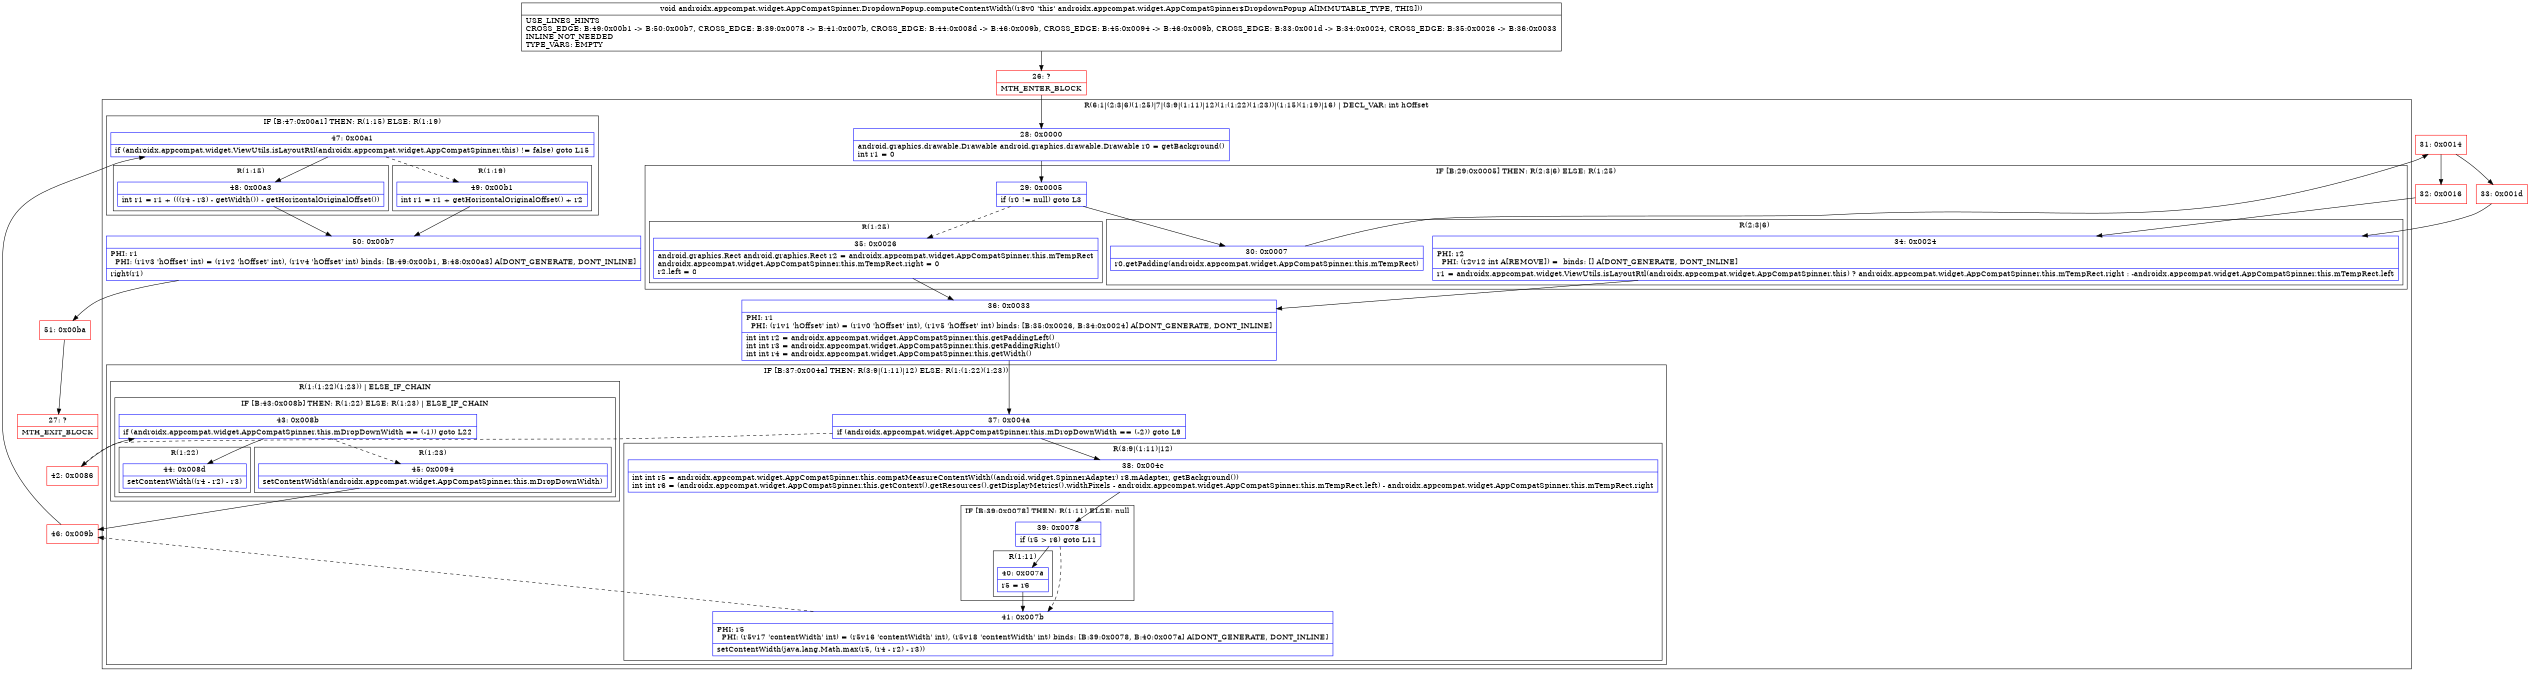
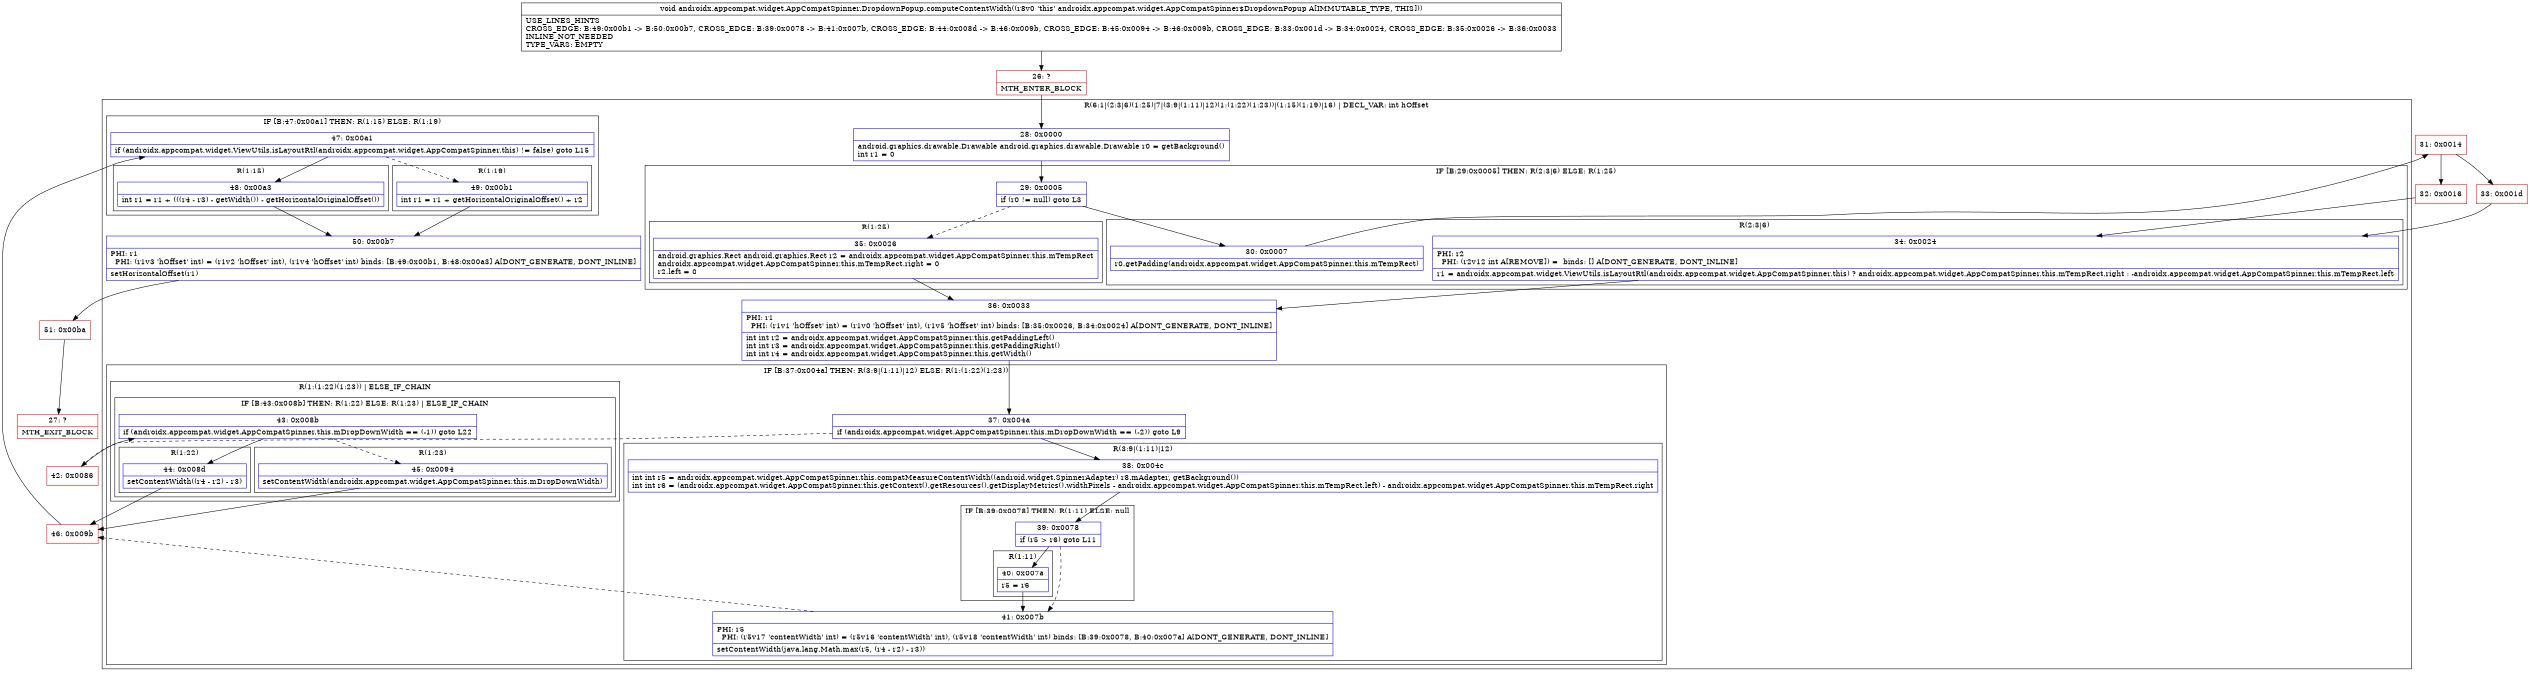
(127, 274) -> (155, 274)
none -> (128, 505)
